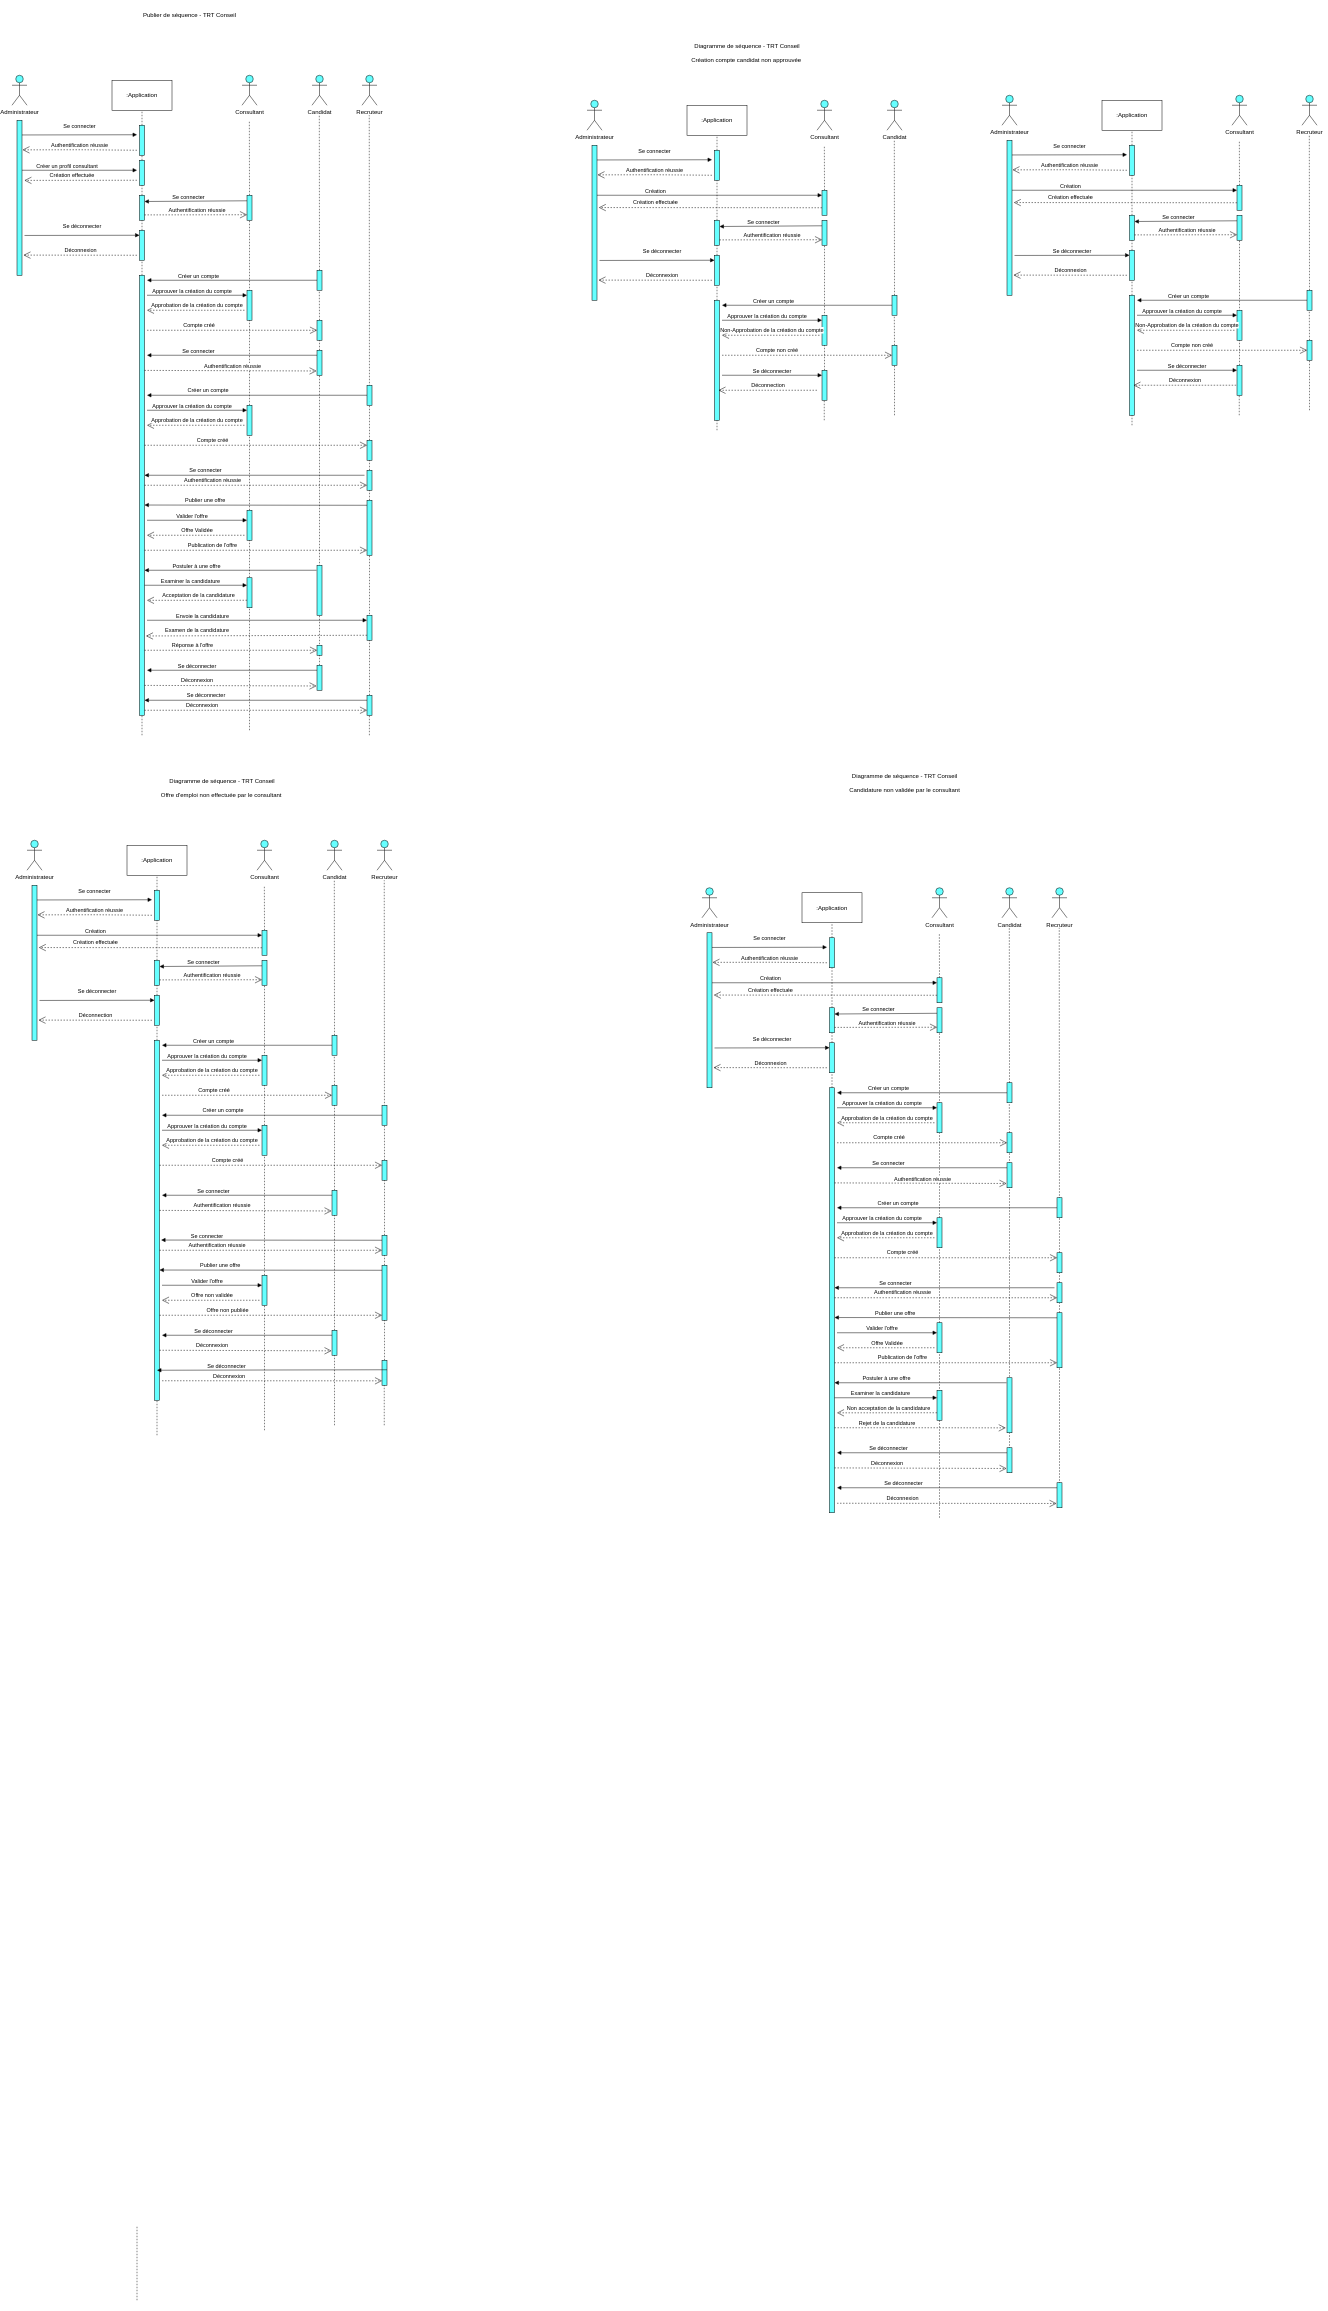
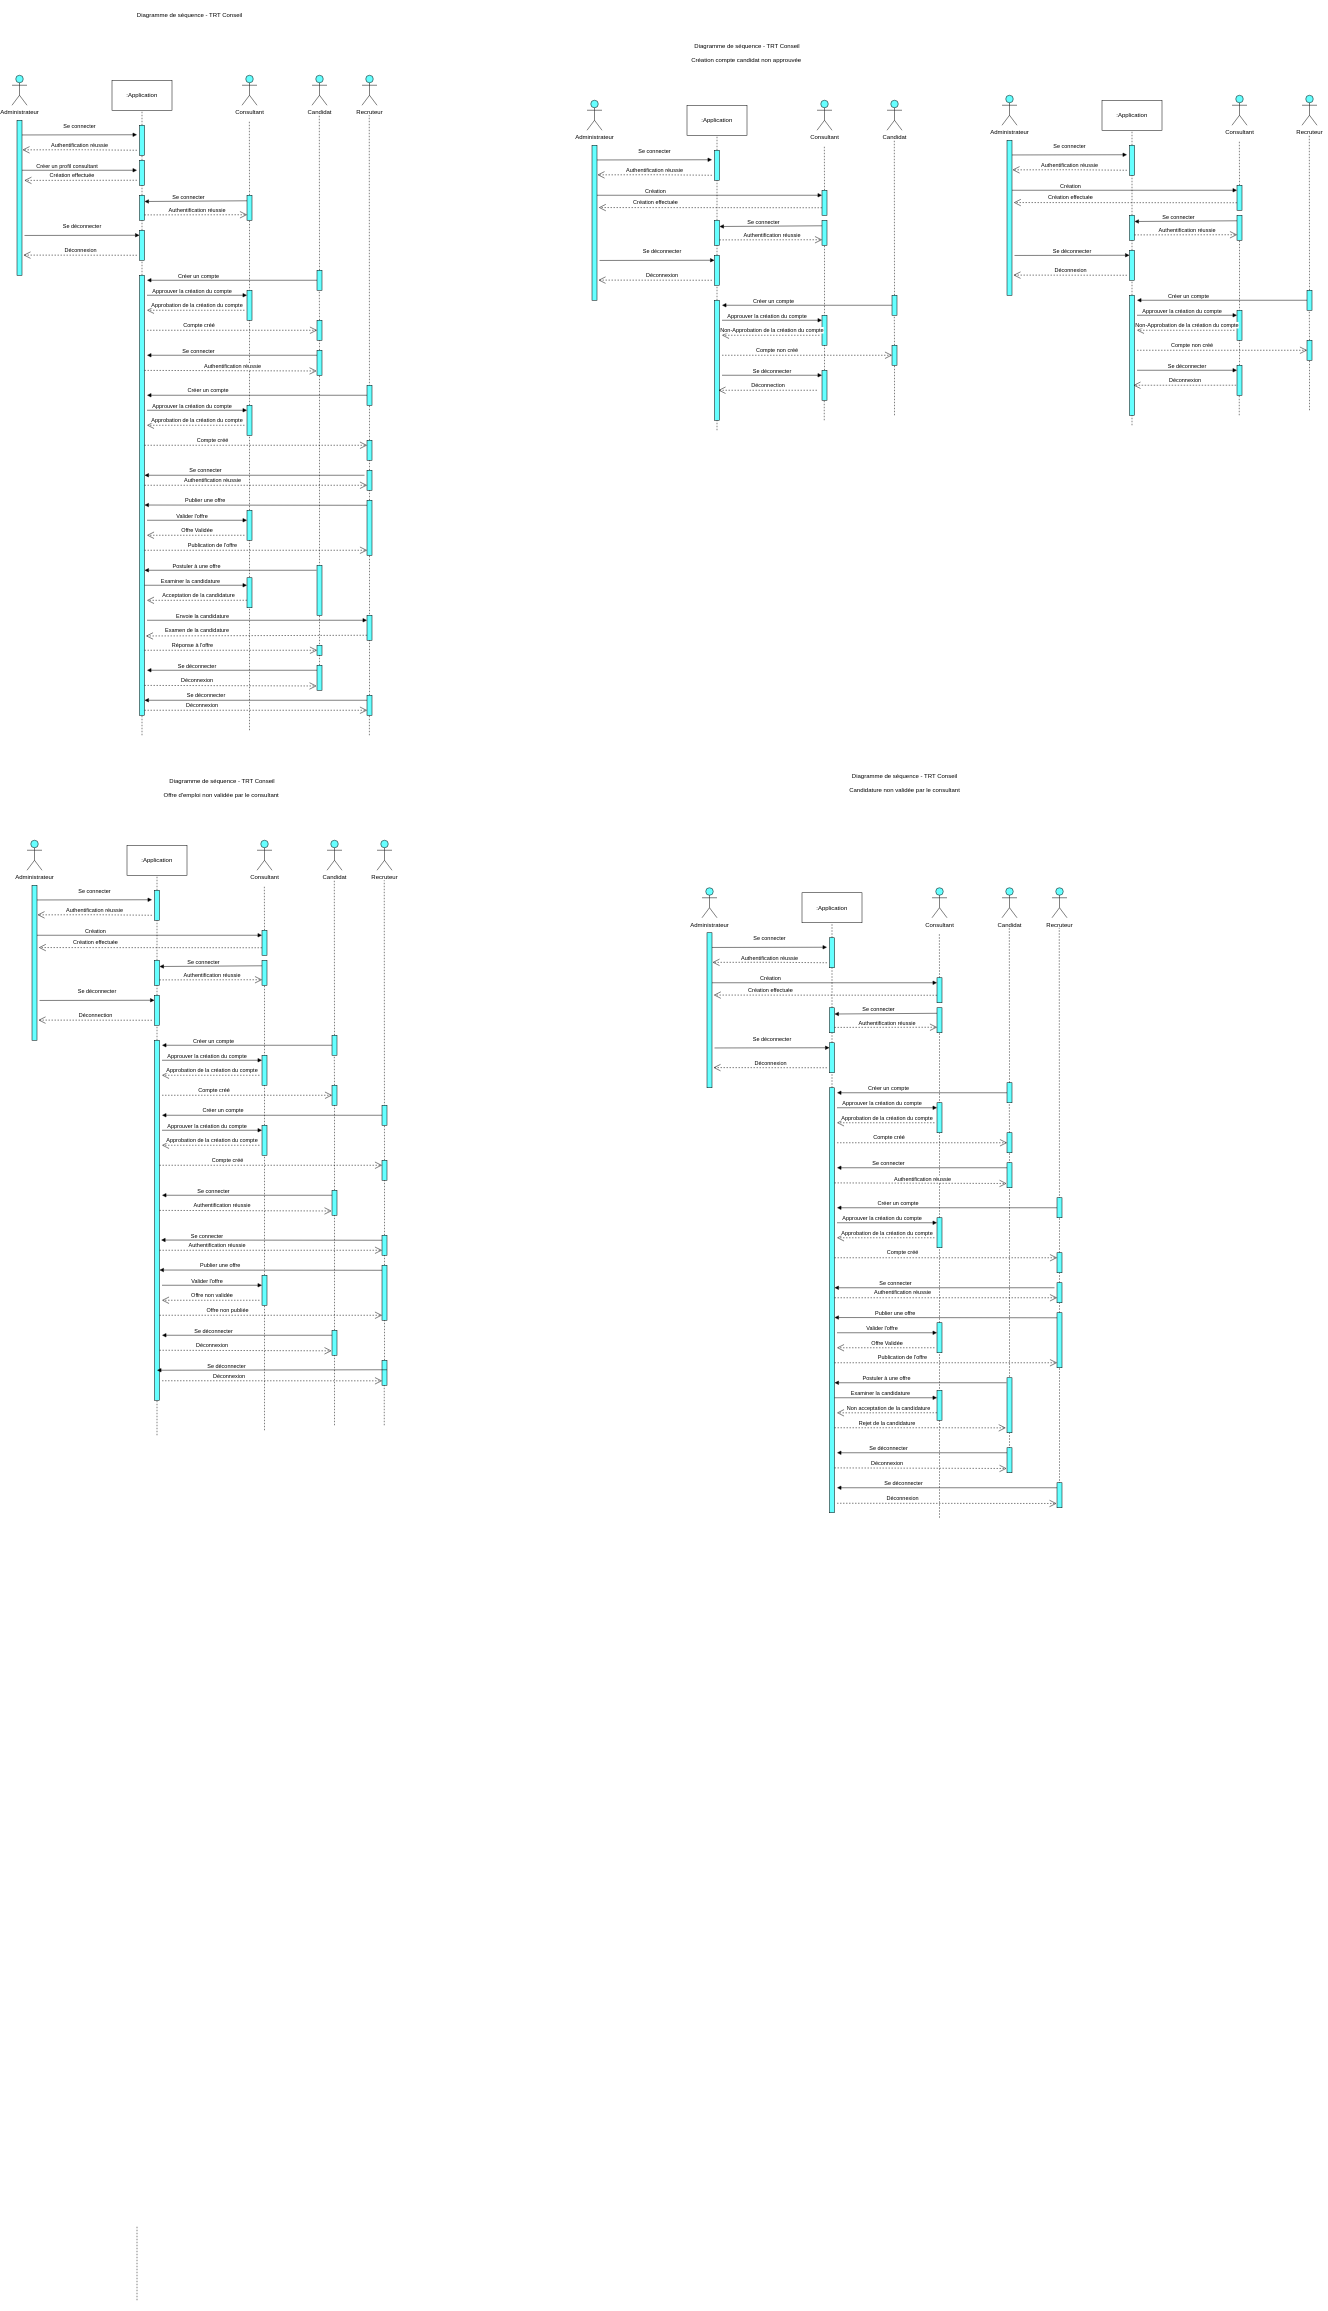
(190, 15) -> (190, 15)
(222, 788) -> (222, 788)
